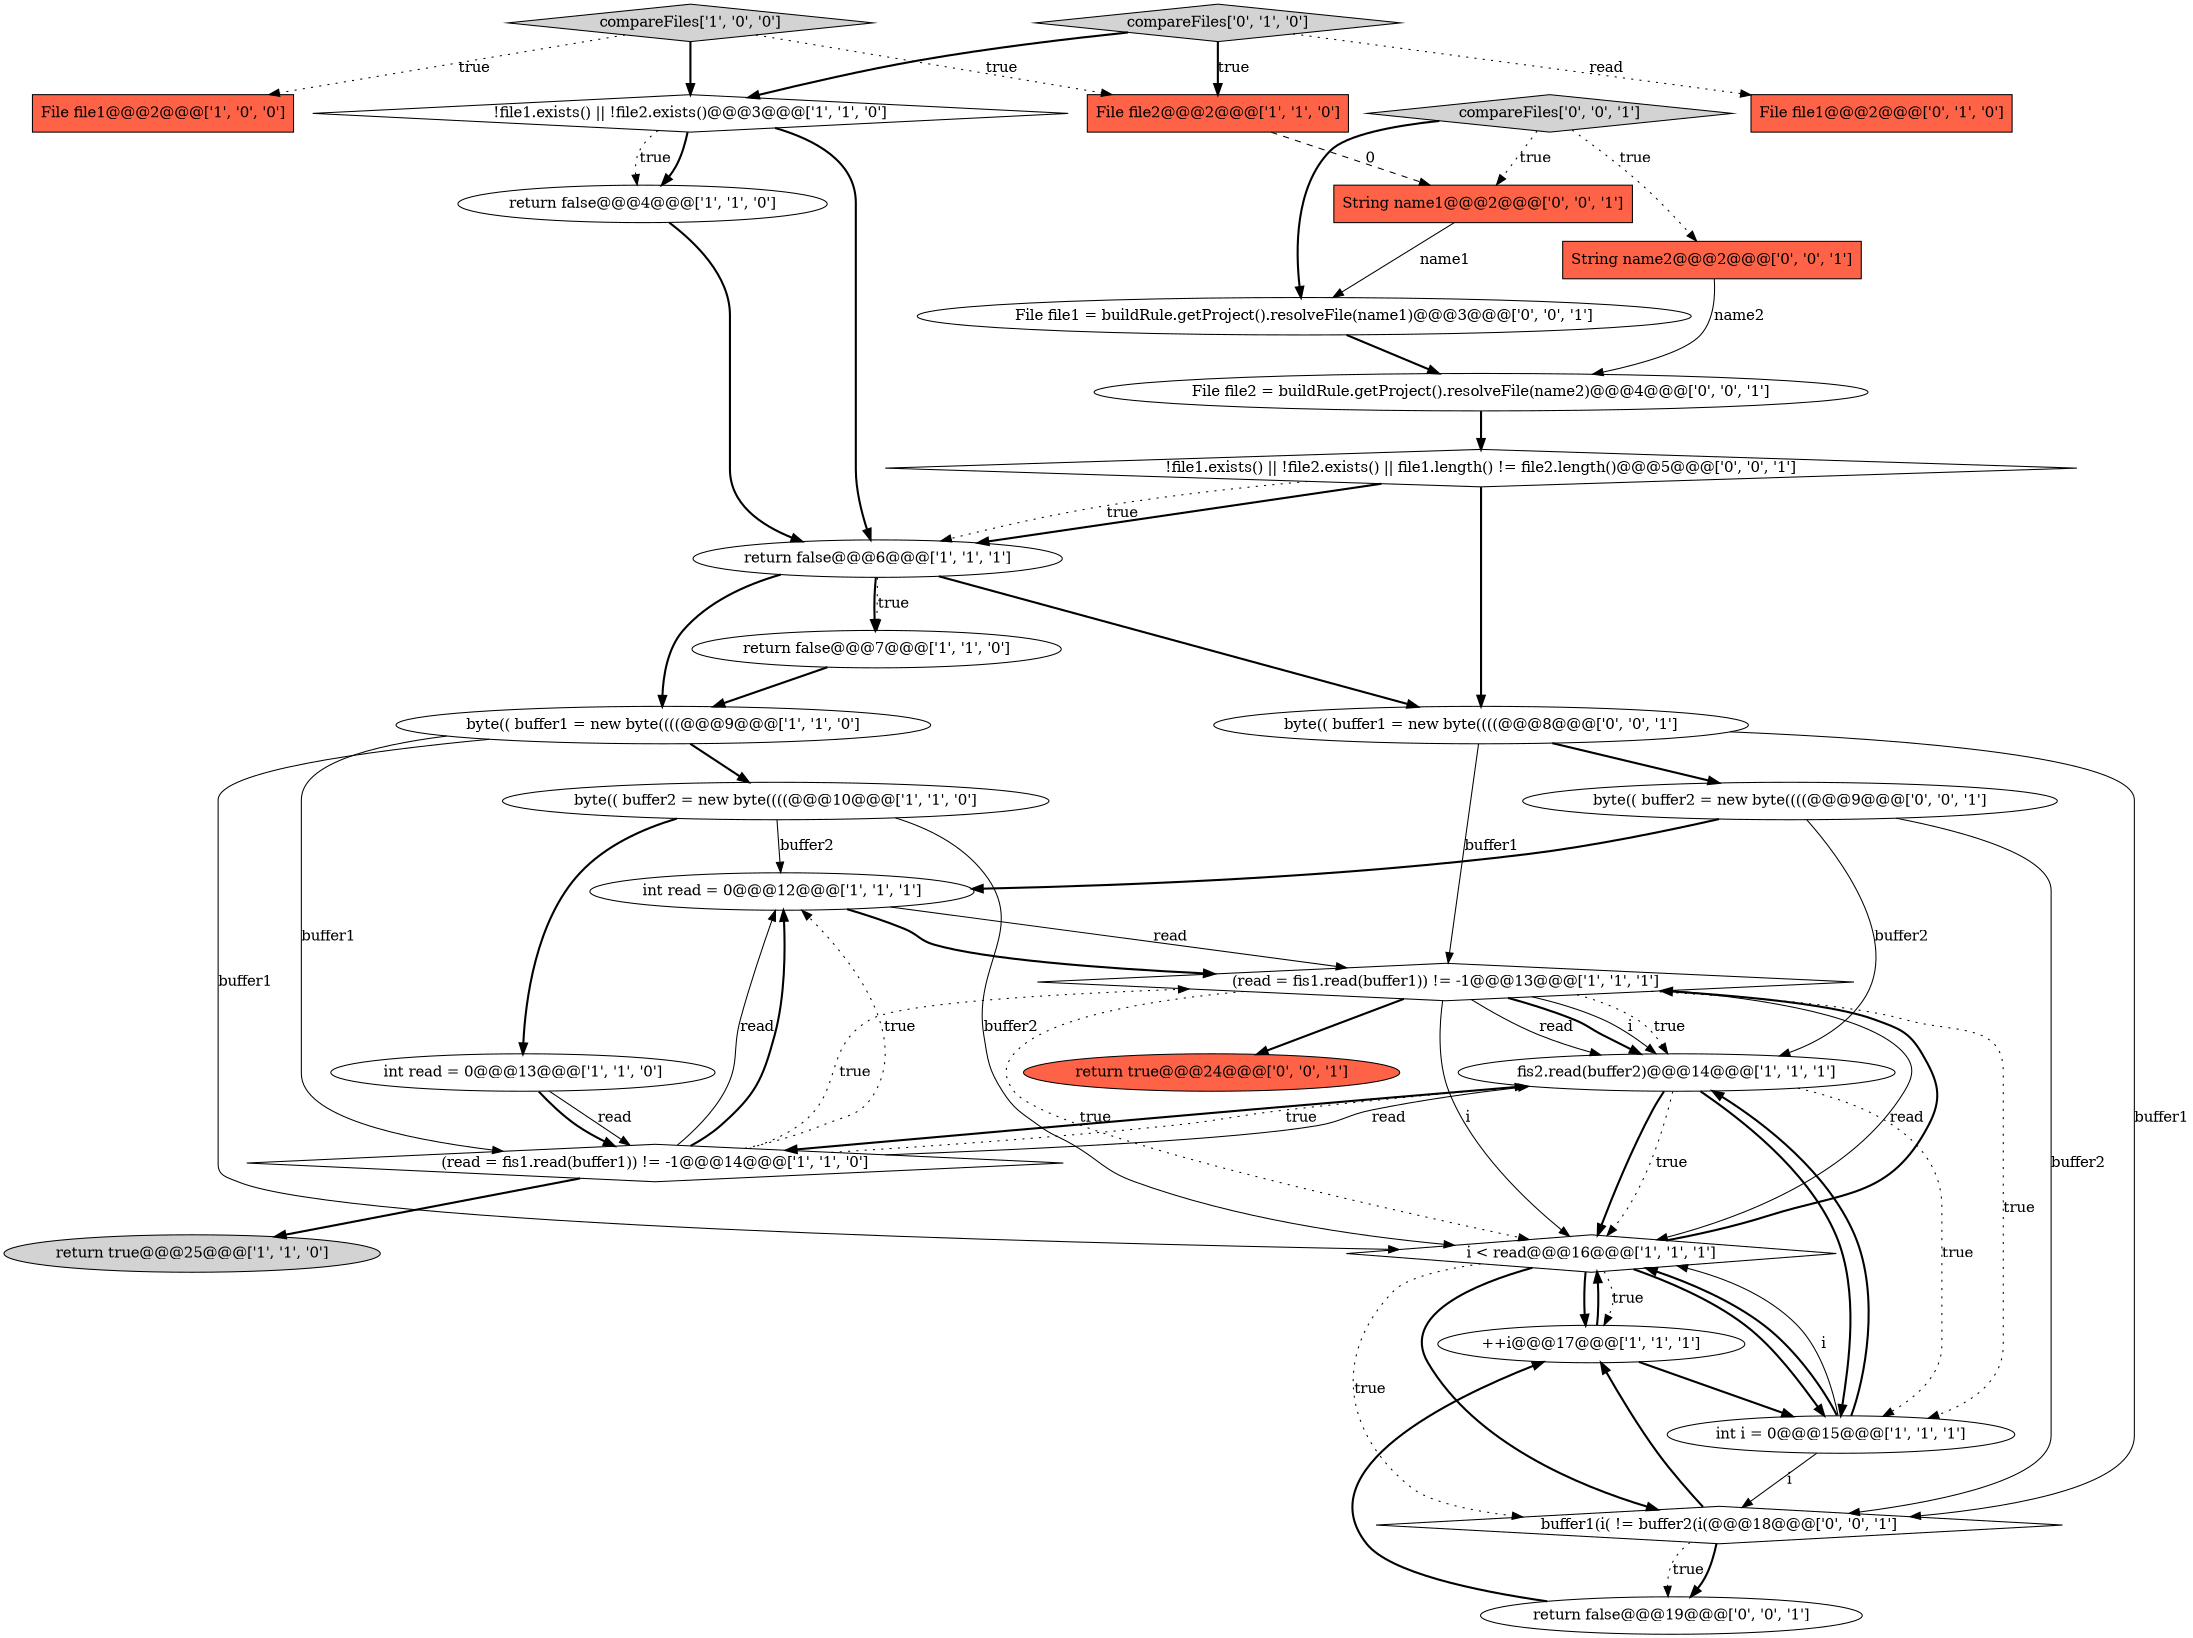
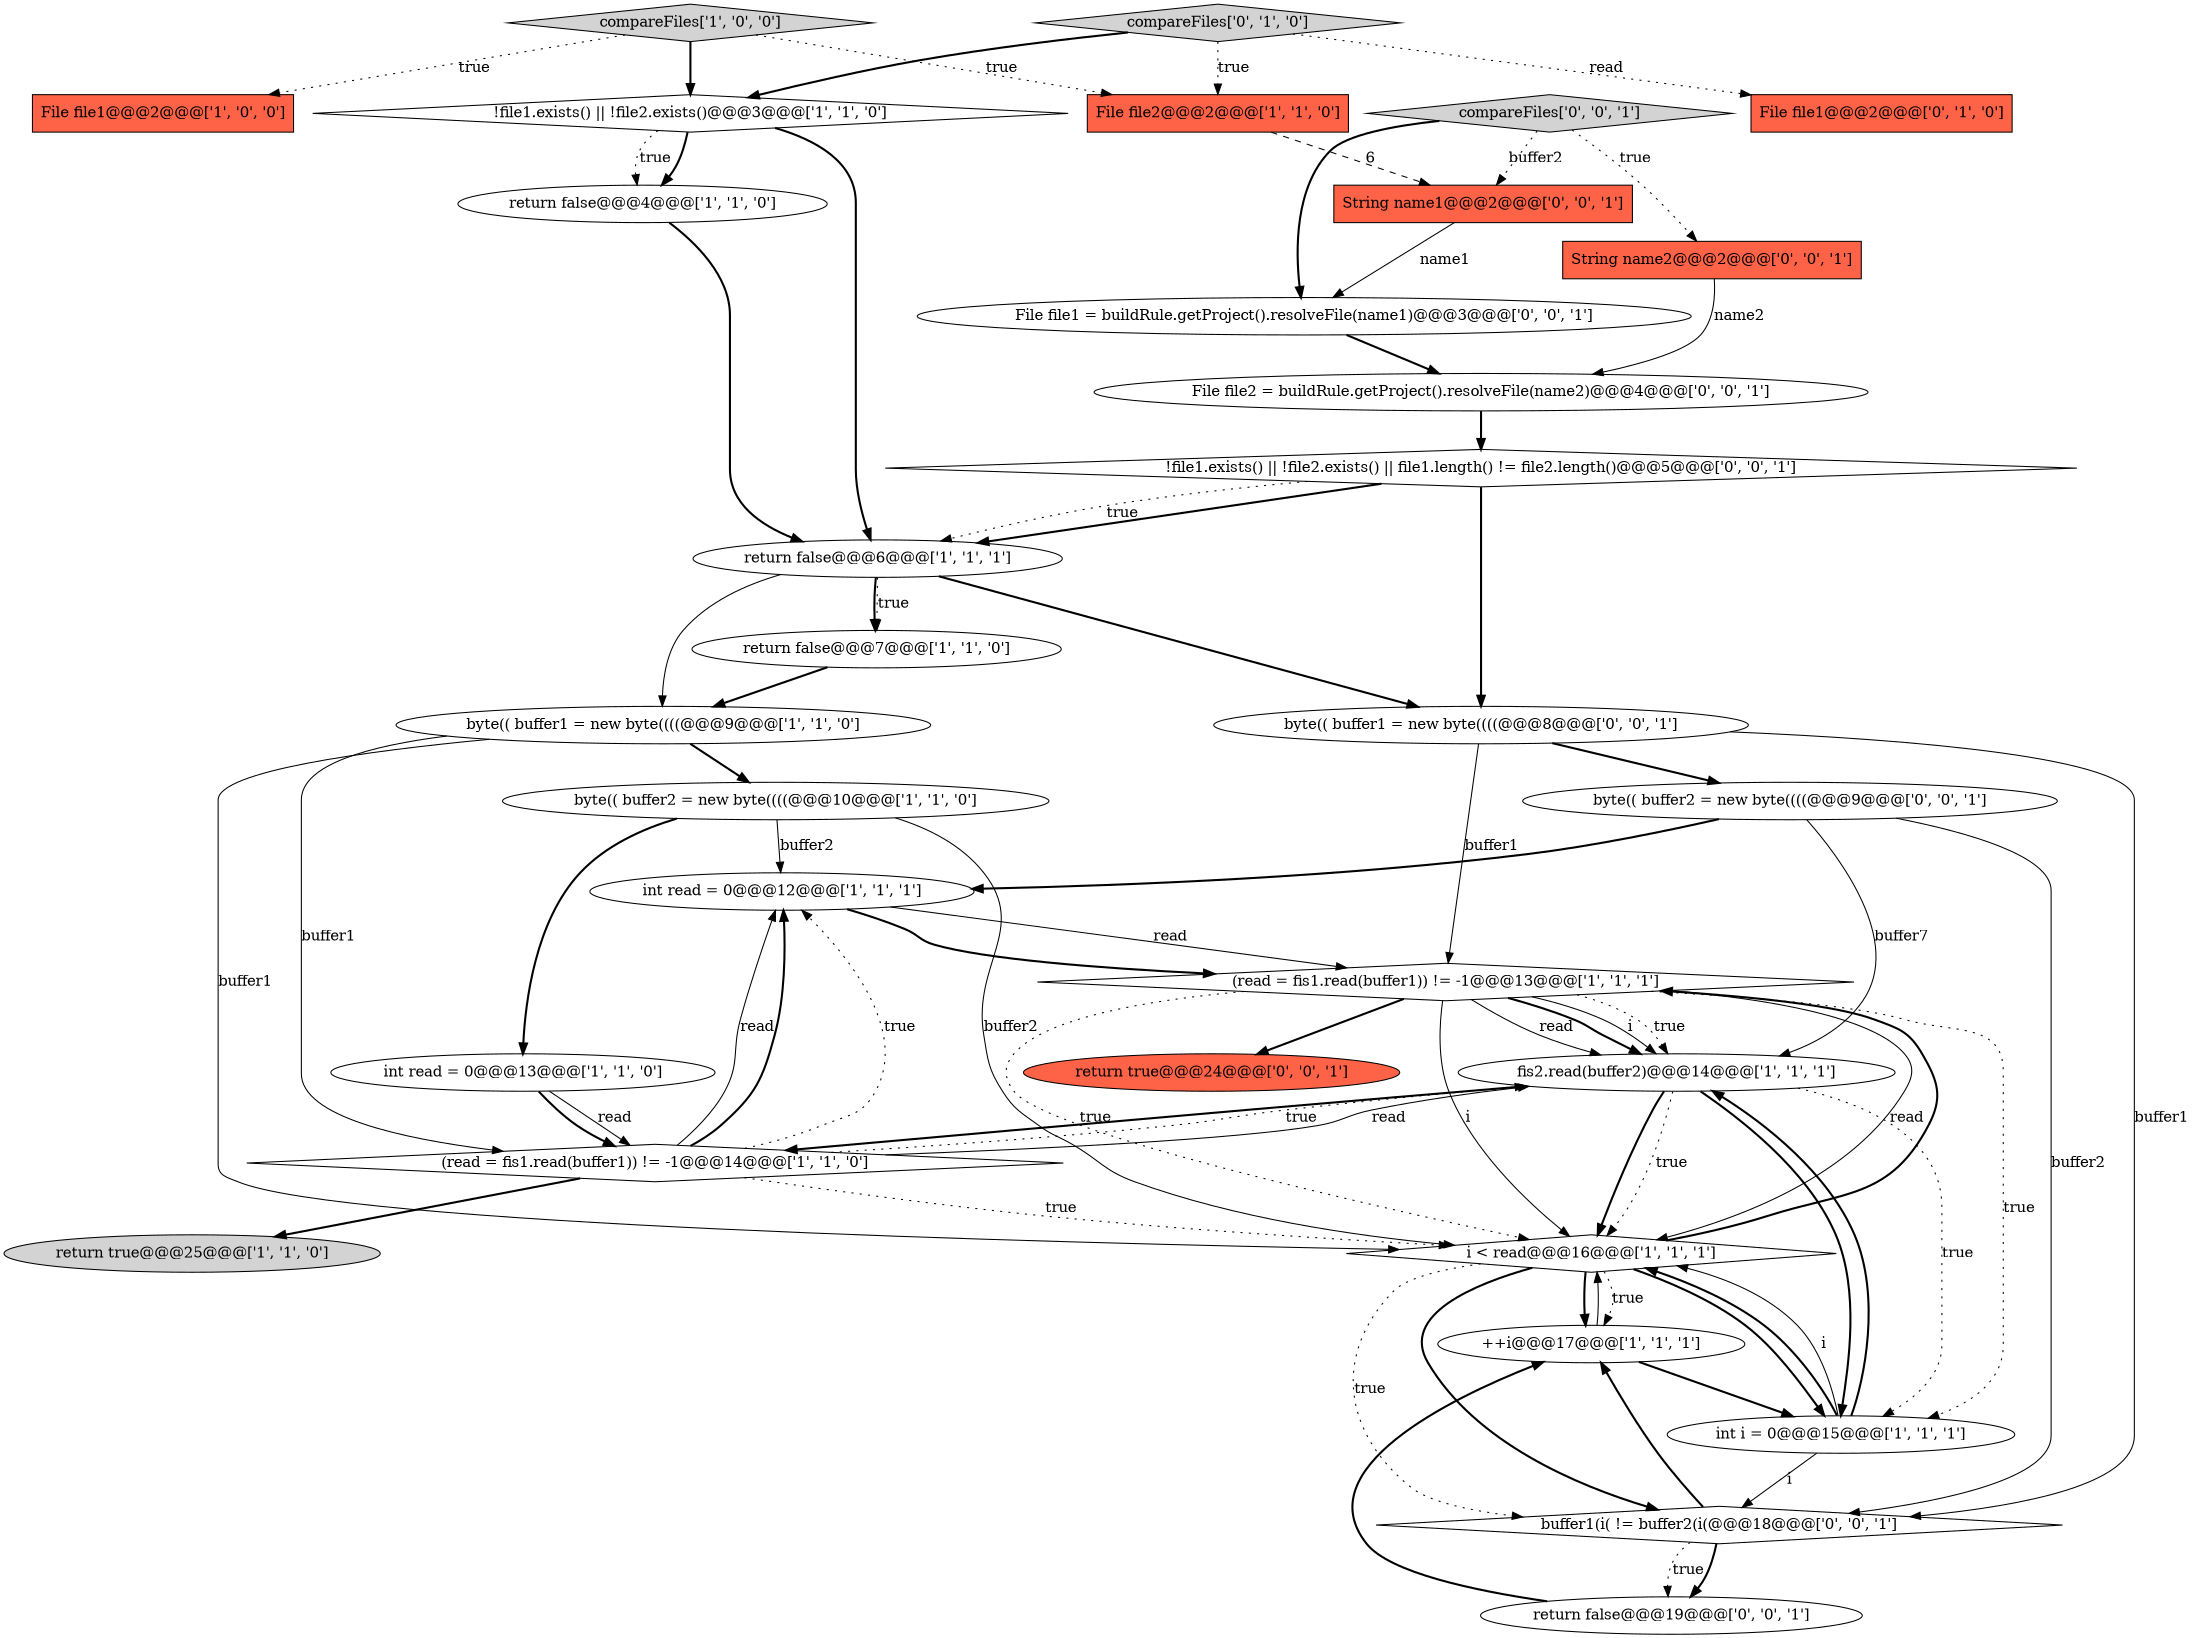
(1218, 63) -> (1218, 63)
(1371, 159) -> (1371, 159)
(1536, 159) -> (1536, 159)
(699, 615) -> (699, 615)
(1901, 937) -> (1901, 937)
(931, 1006) -> (1091, 1220)
(1598, 1304) -> (1598, 1304)
